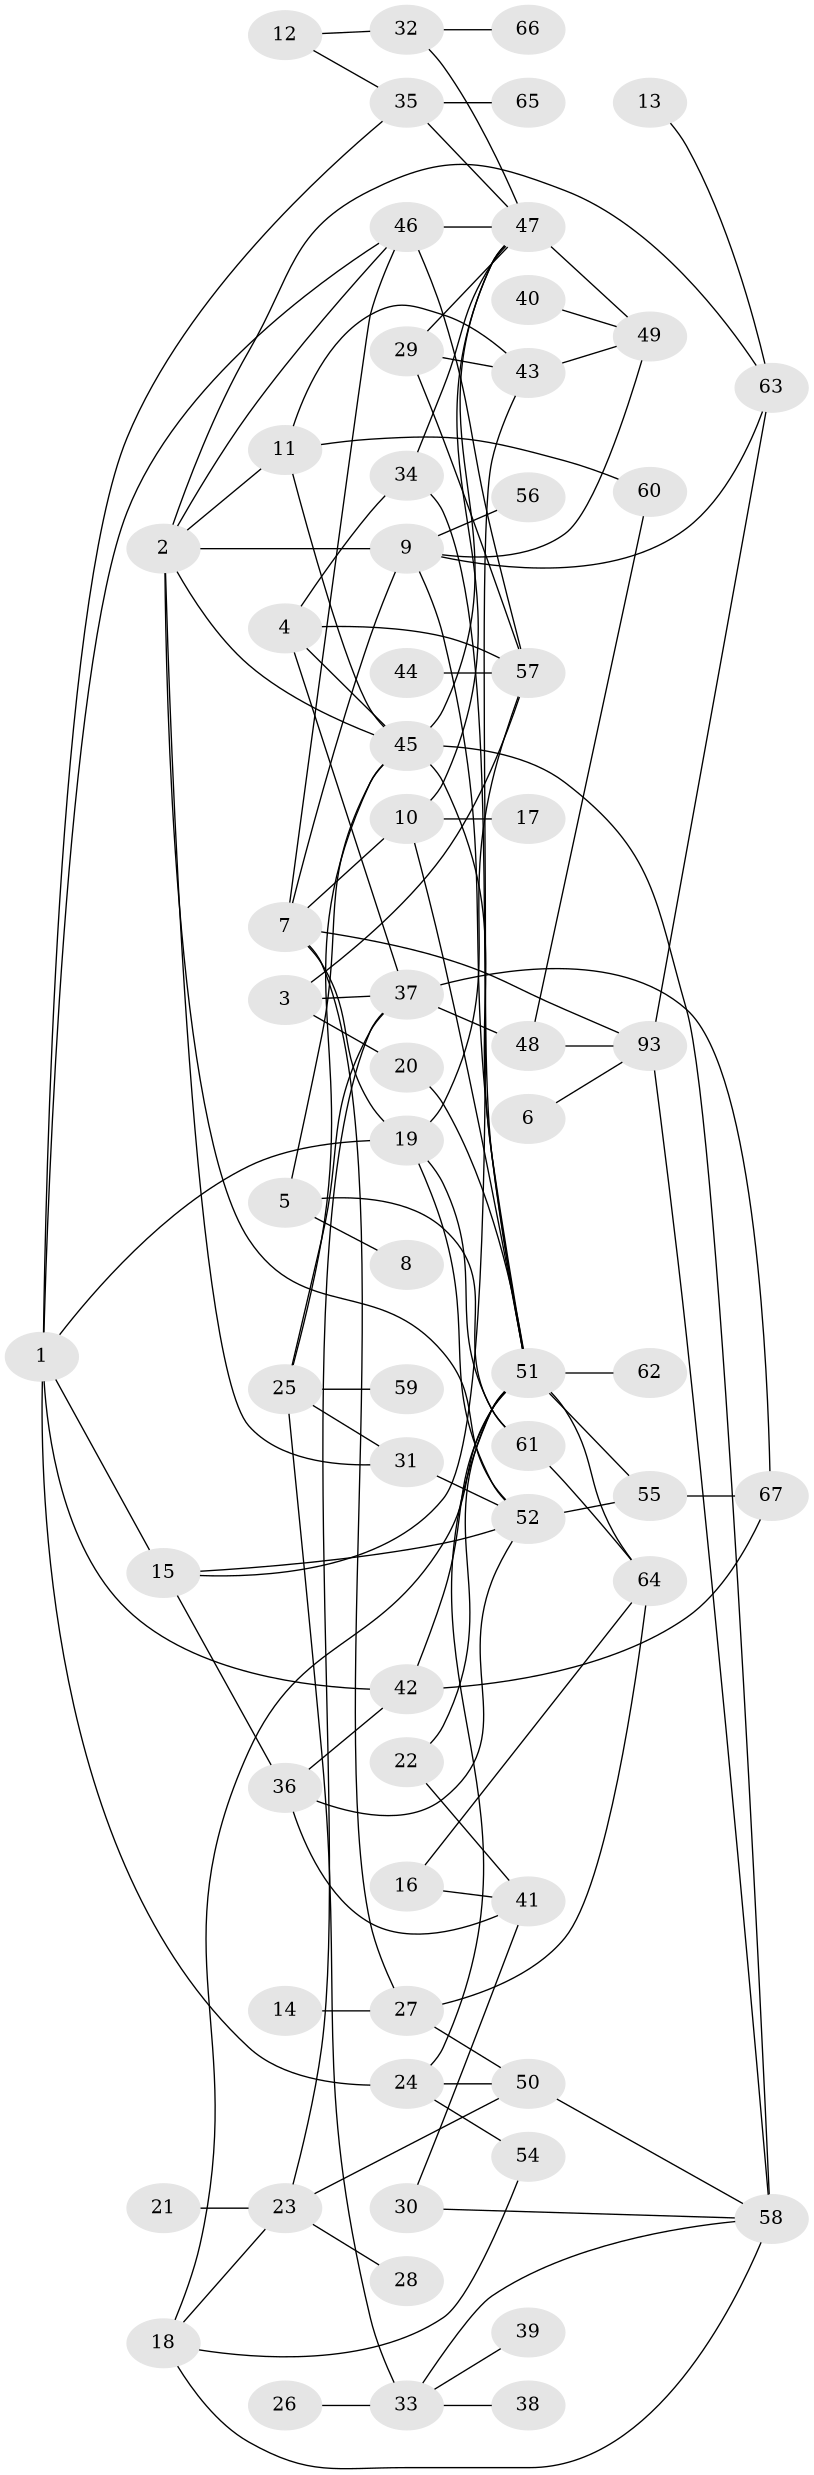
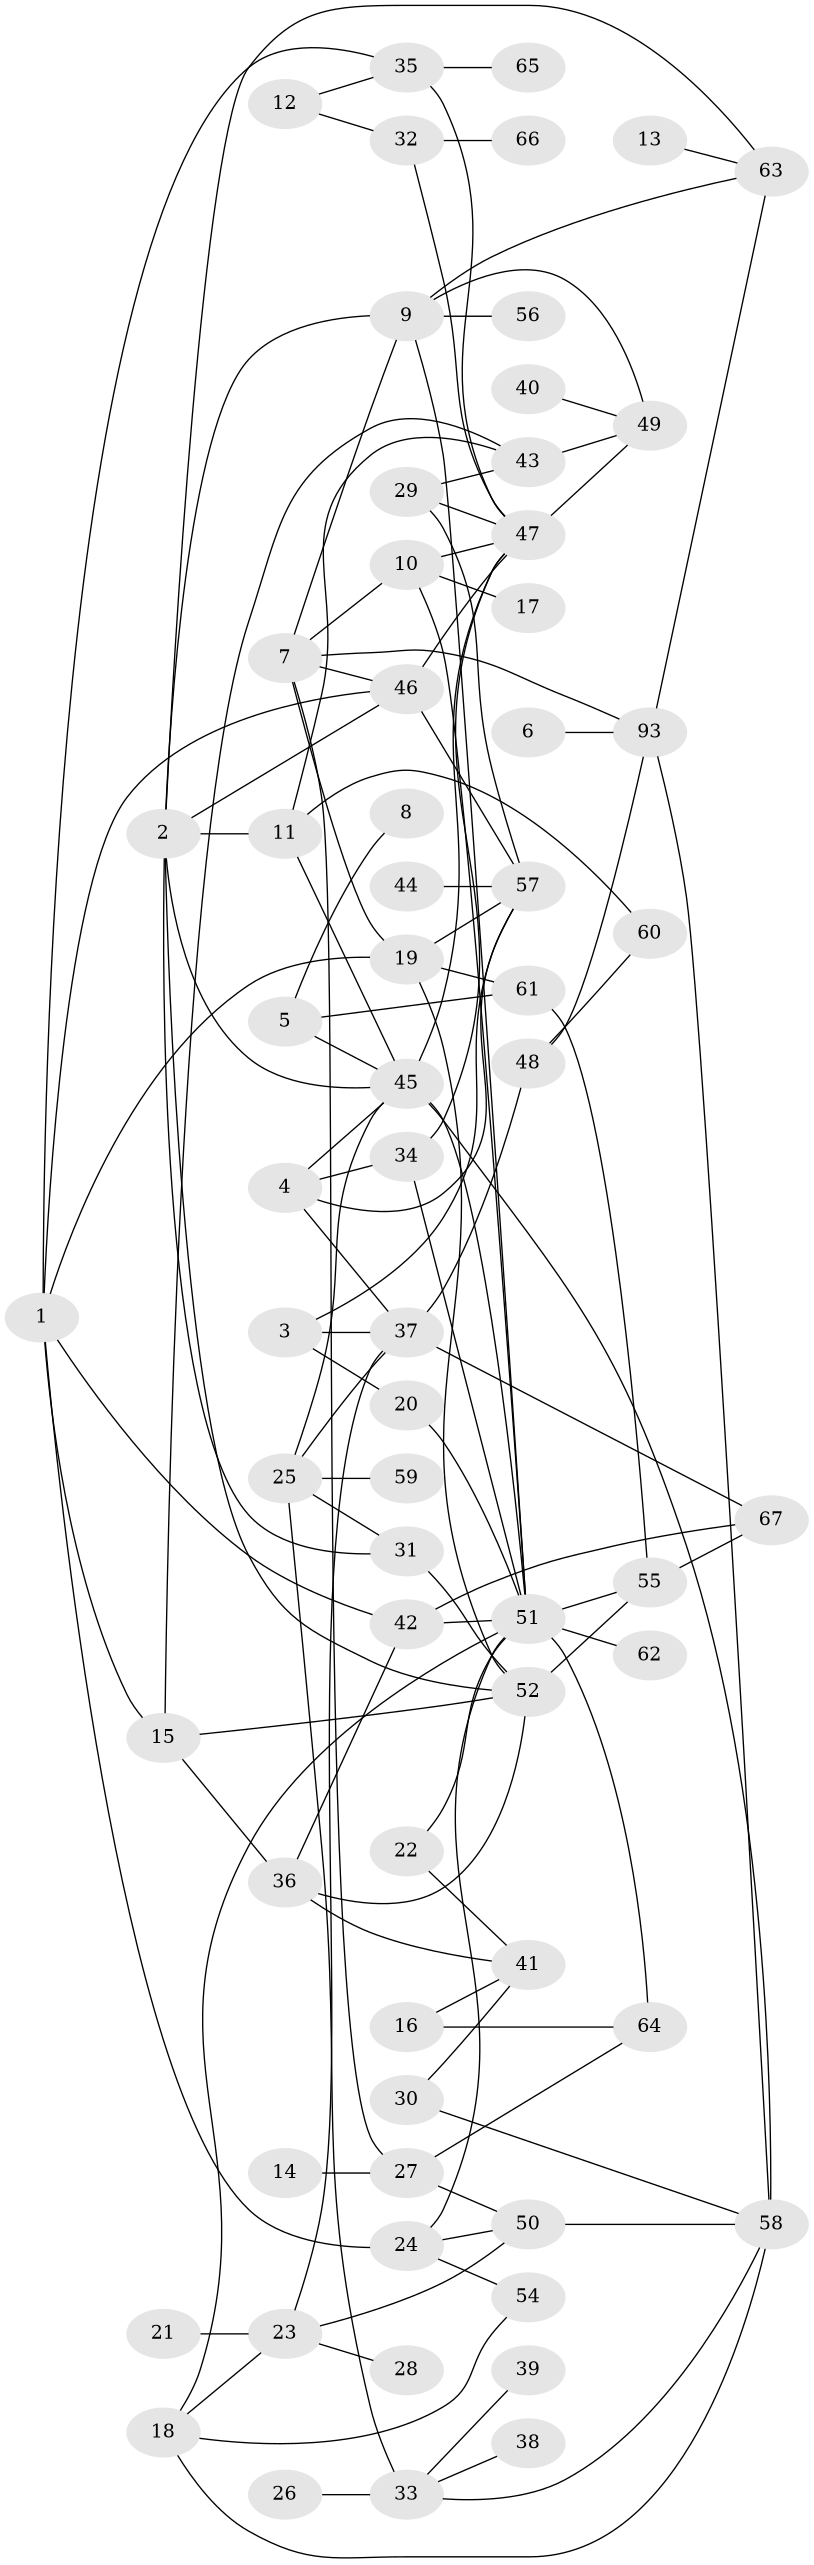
(595, 1517) -> (619, 1279)
